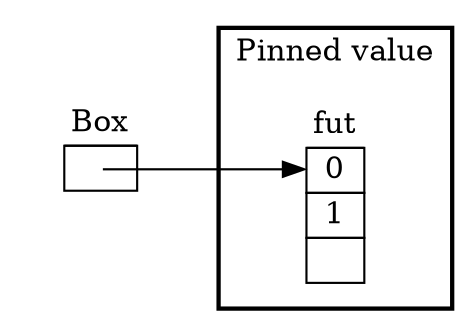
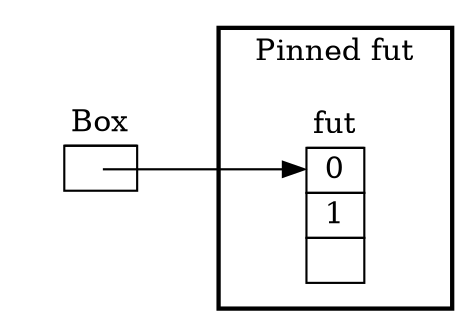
(335, 53) -> (335, 53)
